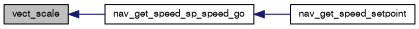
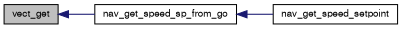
(36, 14) -> (31, 14)
(179, 14) -> (166, 14)
